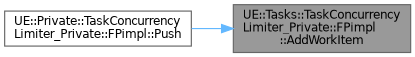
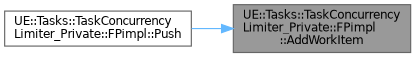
(98, 29) -> (98, 29)
